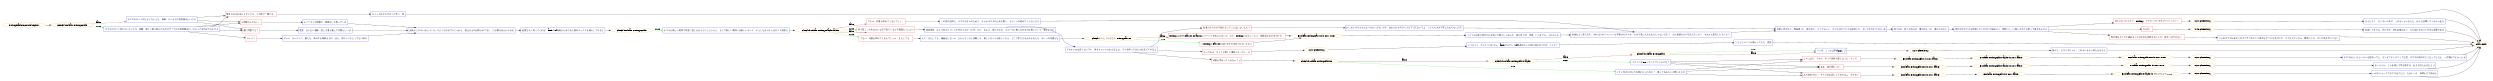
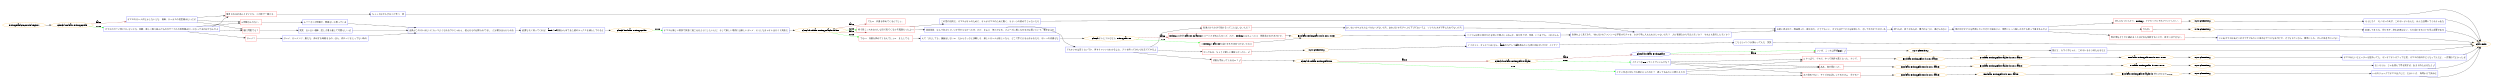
(922, 21) -> (926, 25)
(1651, 54) -> (1651, 54)
